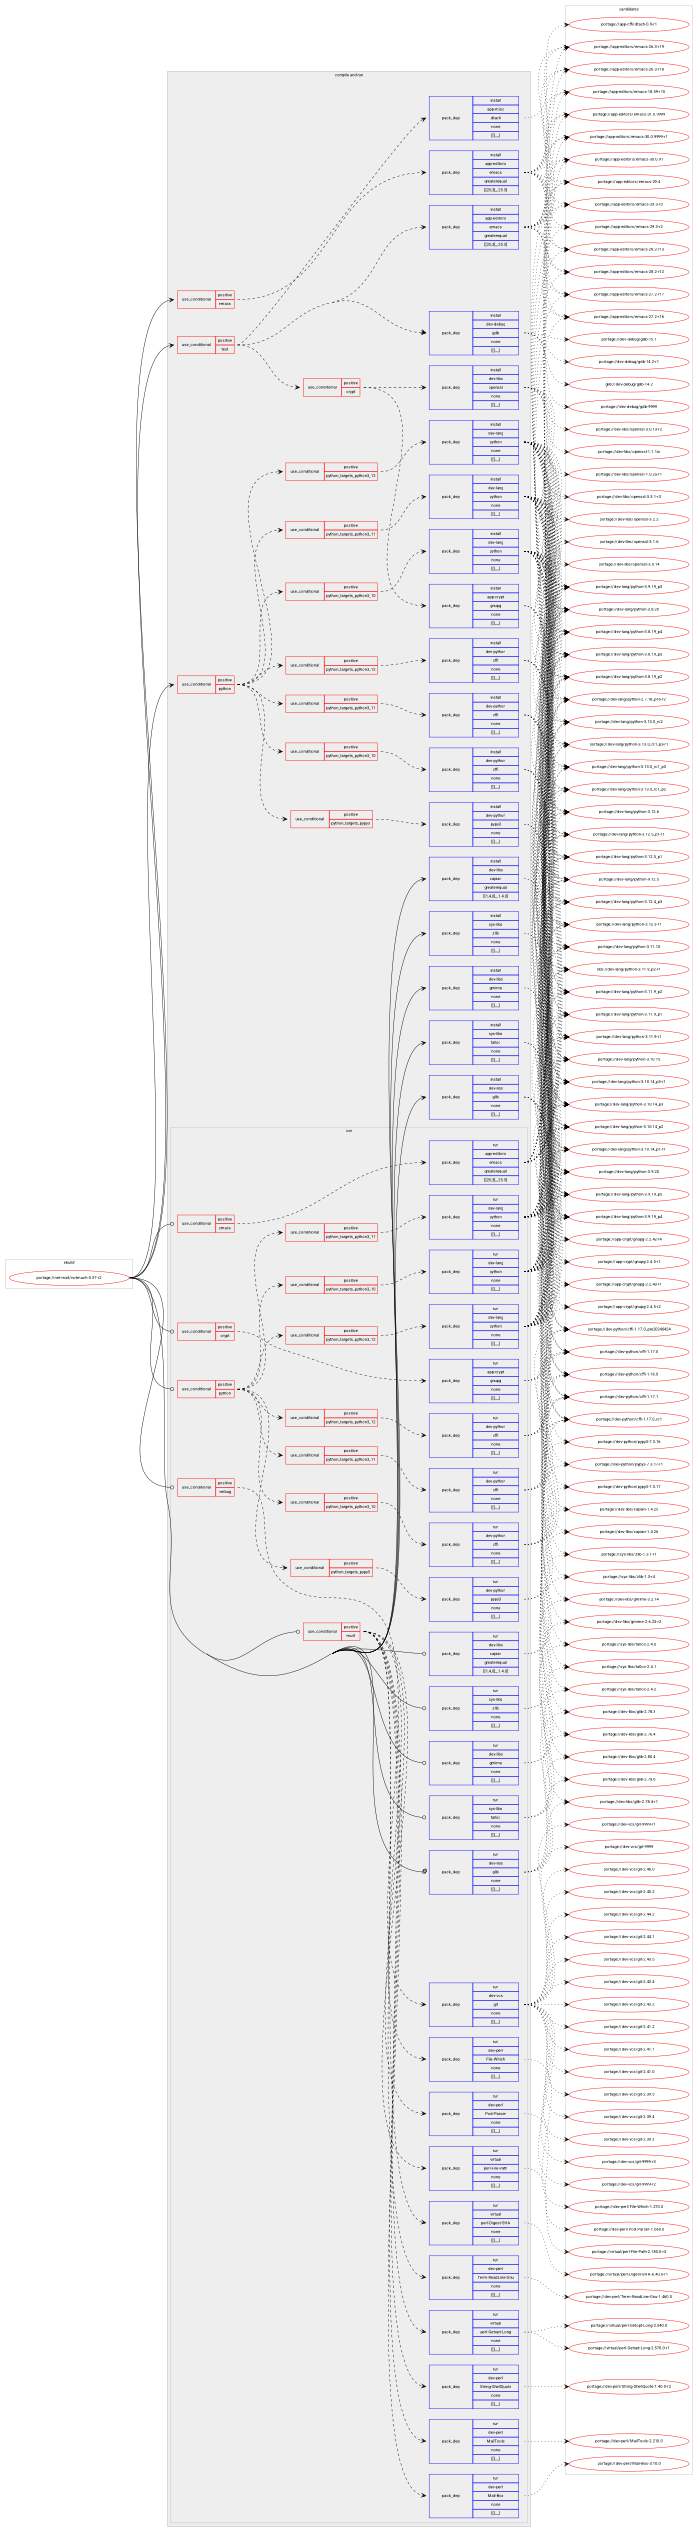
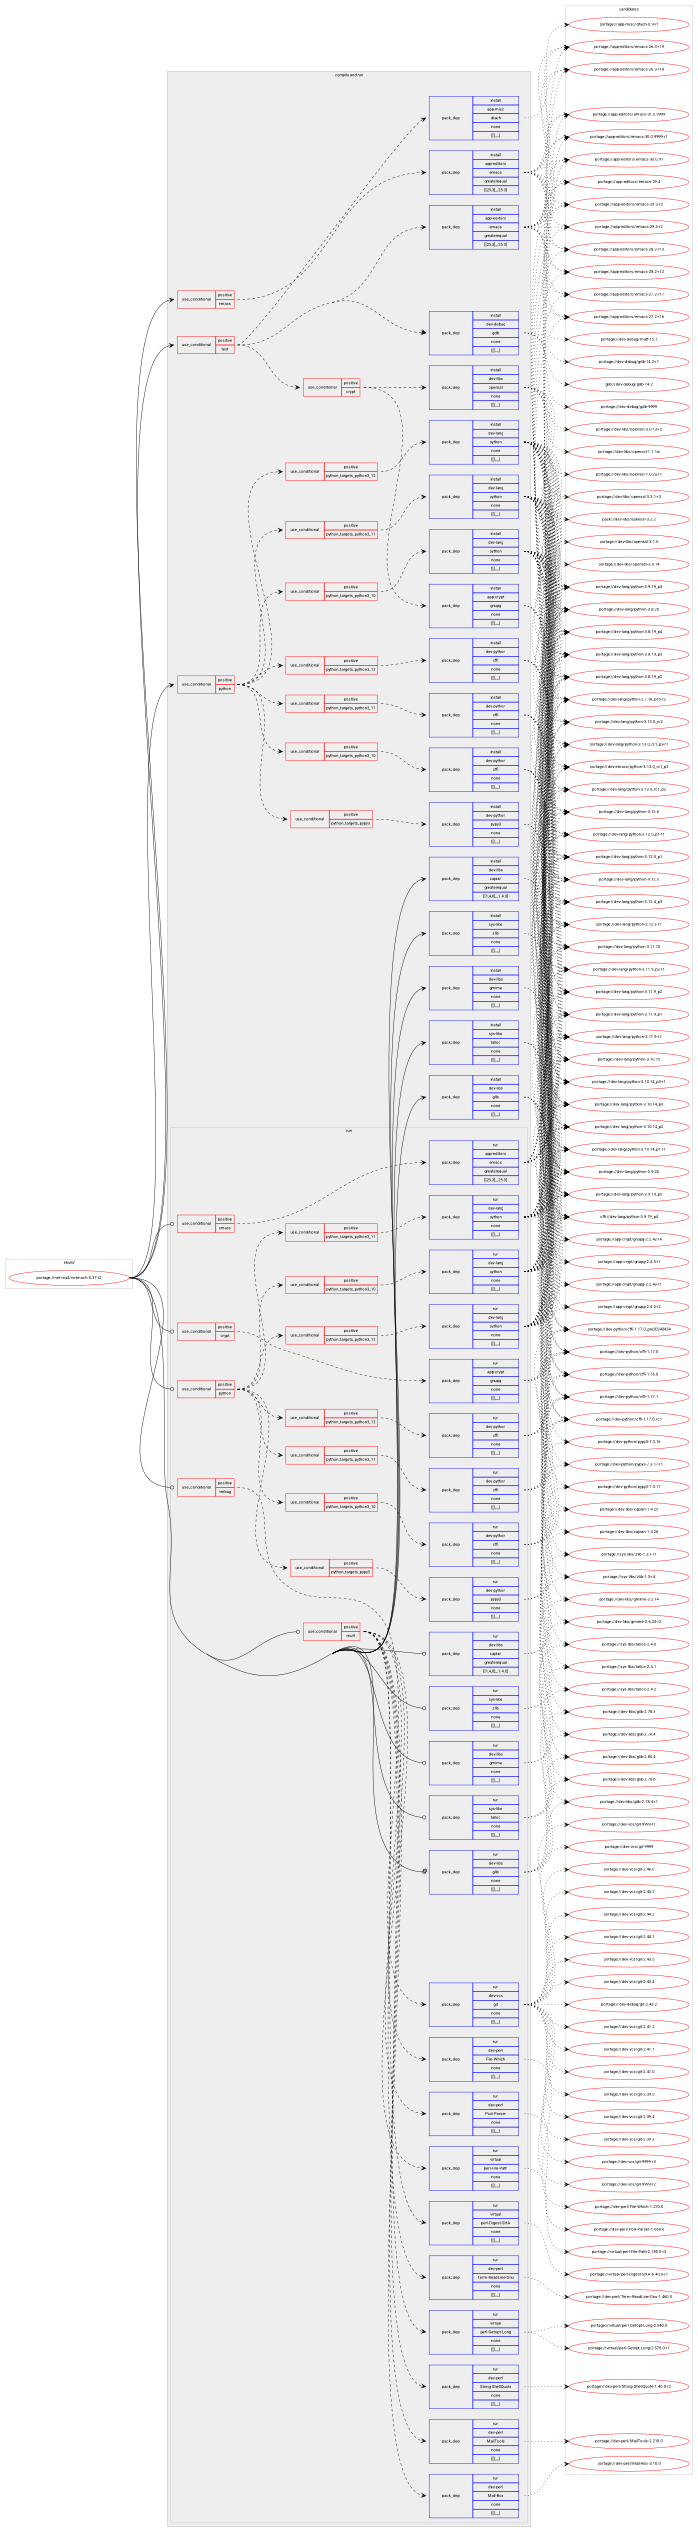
(629, 25) -> (629, 25)
(629, 92) -> none
(629, 340) -> (629, 340)
(629, 520) -> (629, 520)
(629, 767) -> (629, 767)
(629, 970) -> (629, 970)
(629, 1217) -> (629, 1217)
(629, 2005) -> (629, 2005)
